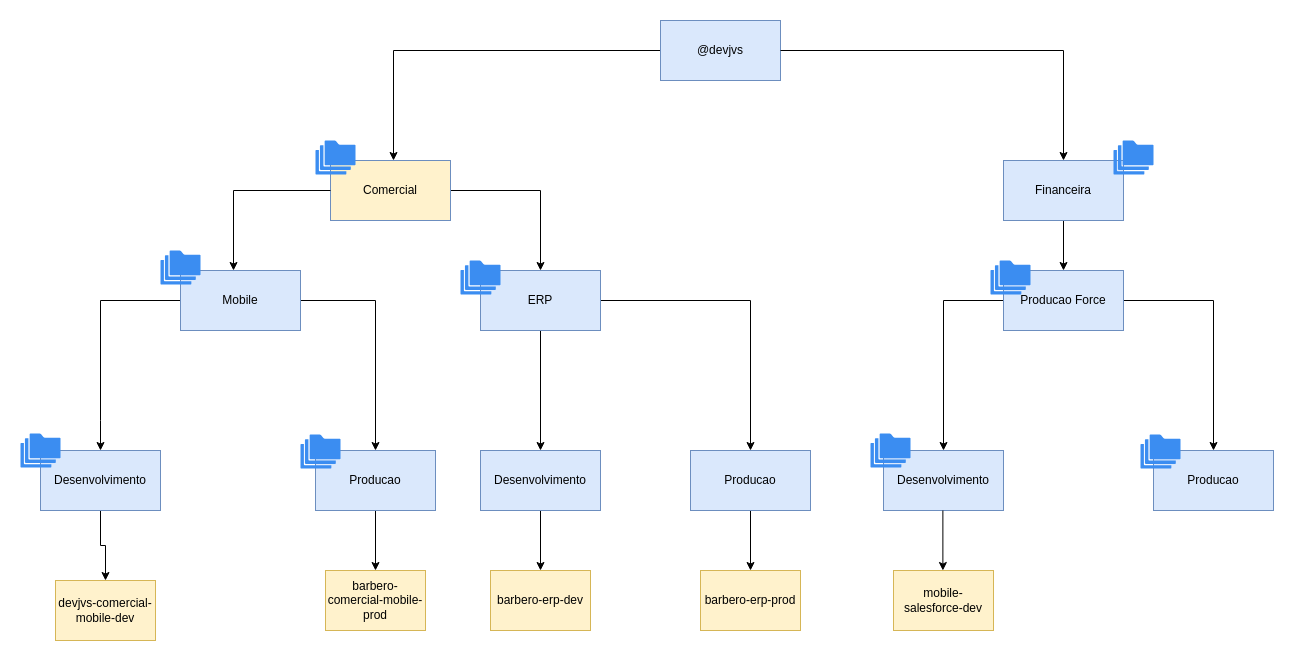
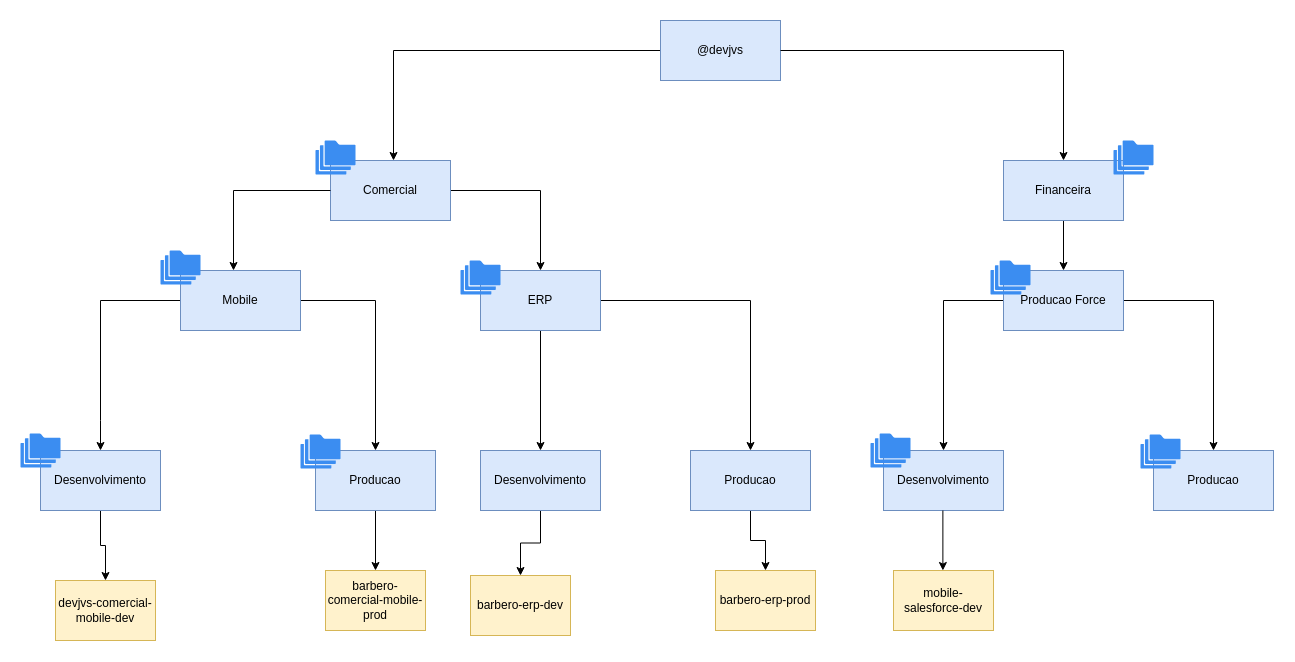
(391, 191) -> (391, 191)
(541, 601) -> (521, 606)
(751, 601) -> (766, 601)
